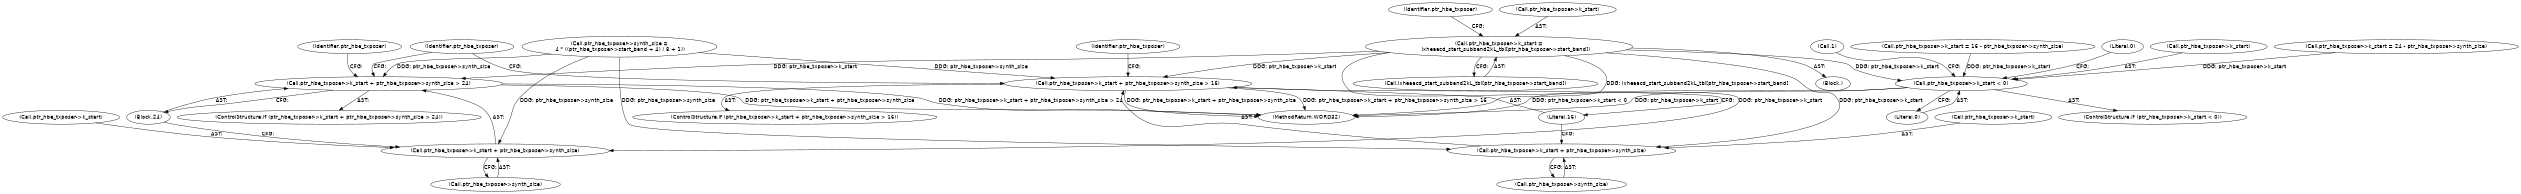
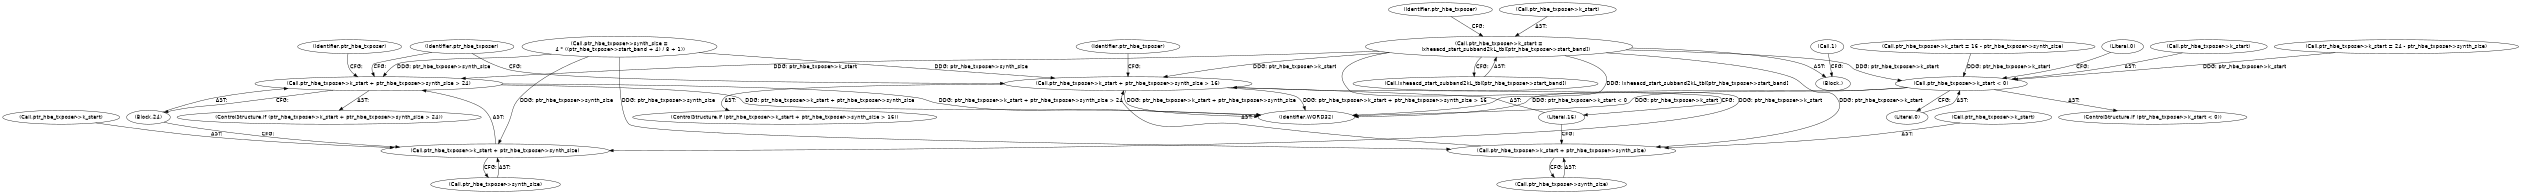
(1896, 58) -> (1830, 63)
(1306, 117) -> (1306, 117)
